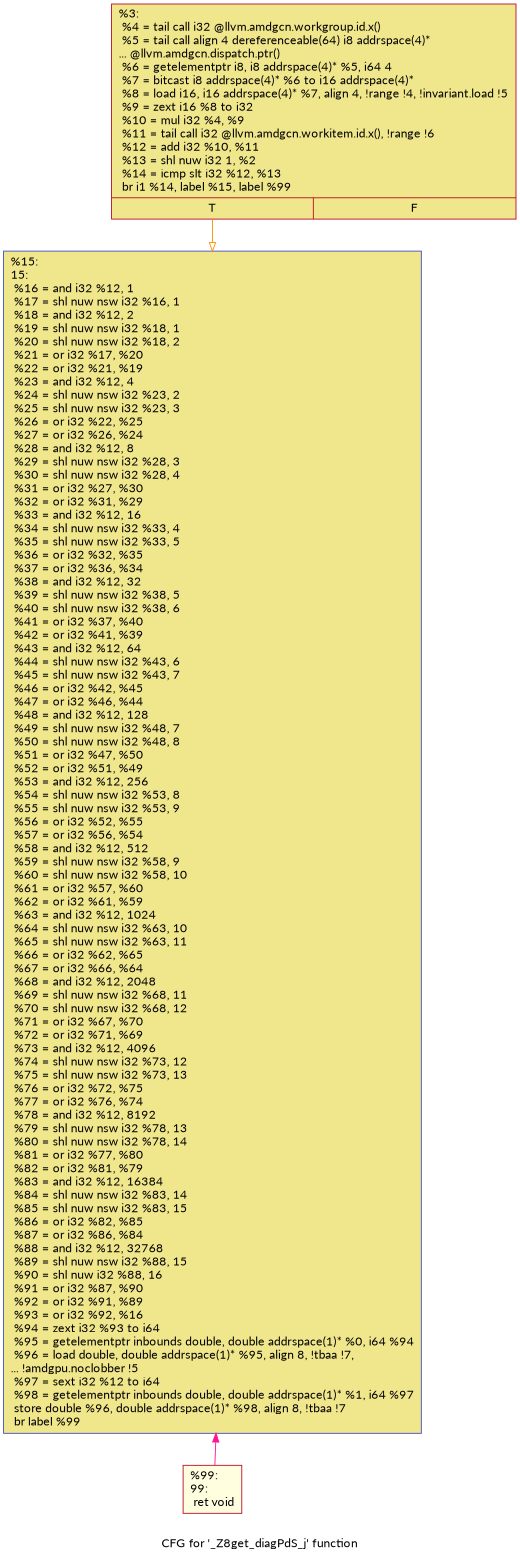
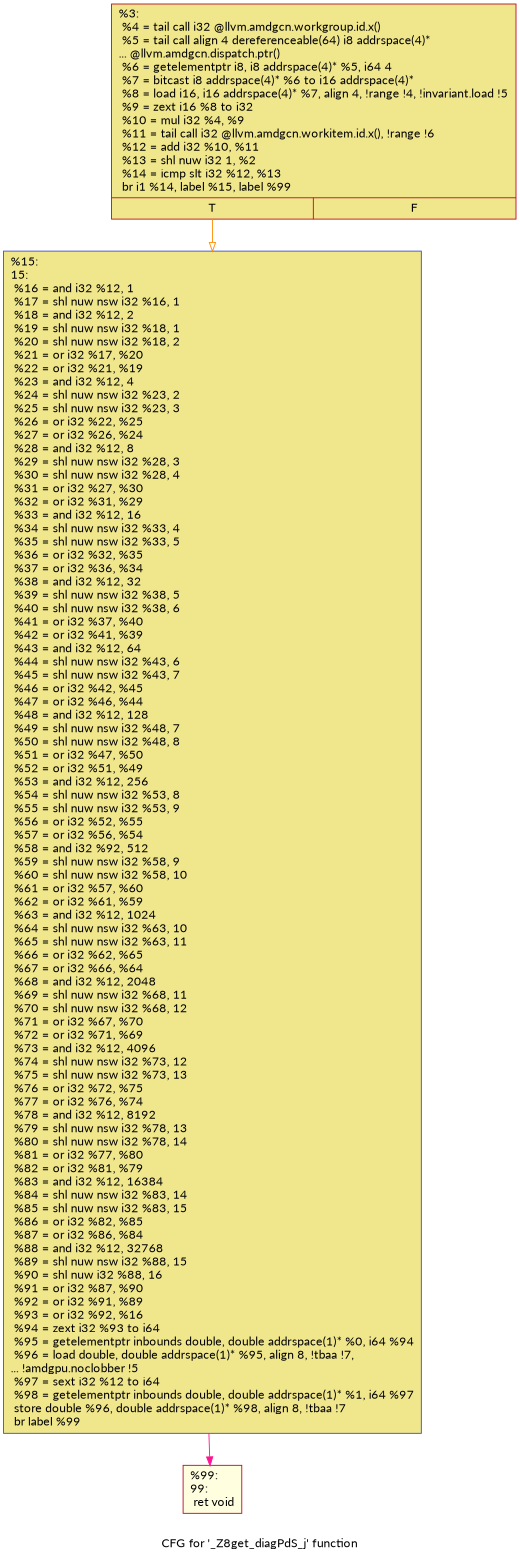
(80, 848) -> (80, 848)
(215, 1454) -> (209, 1445)
